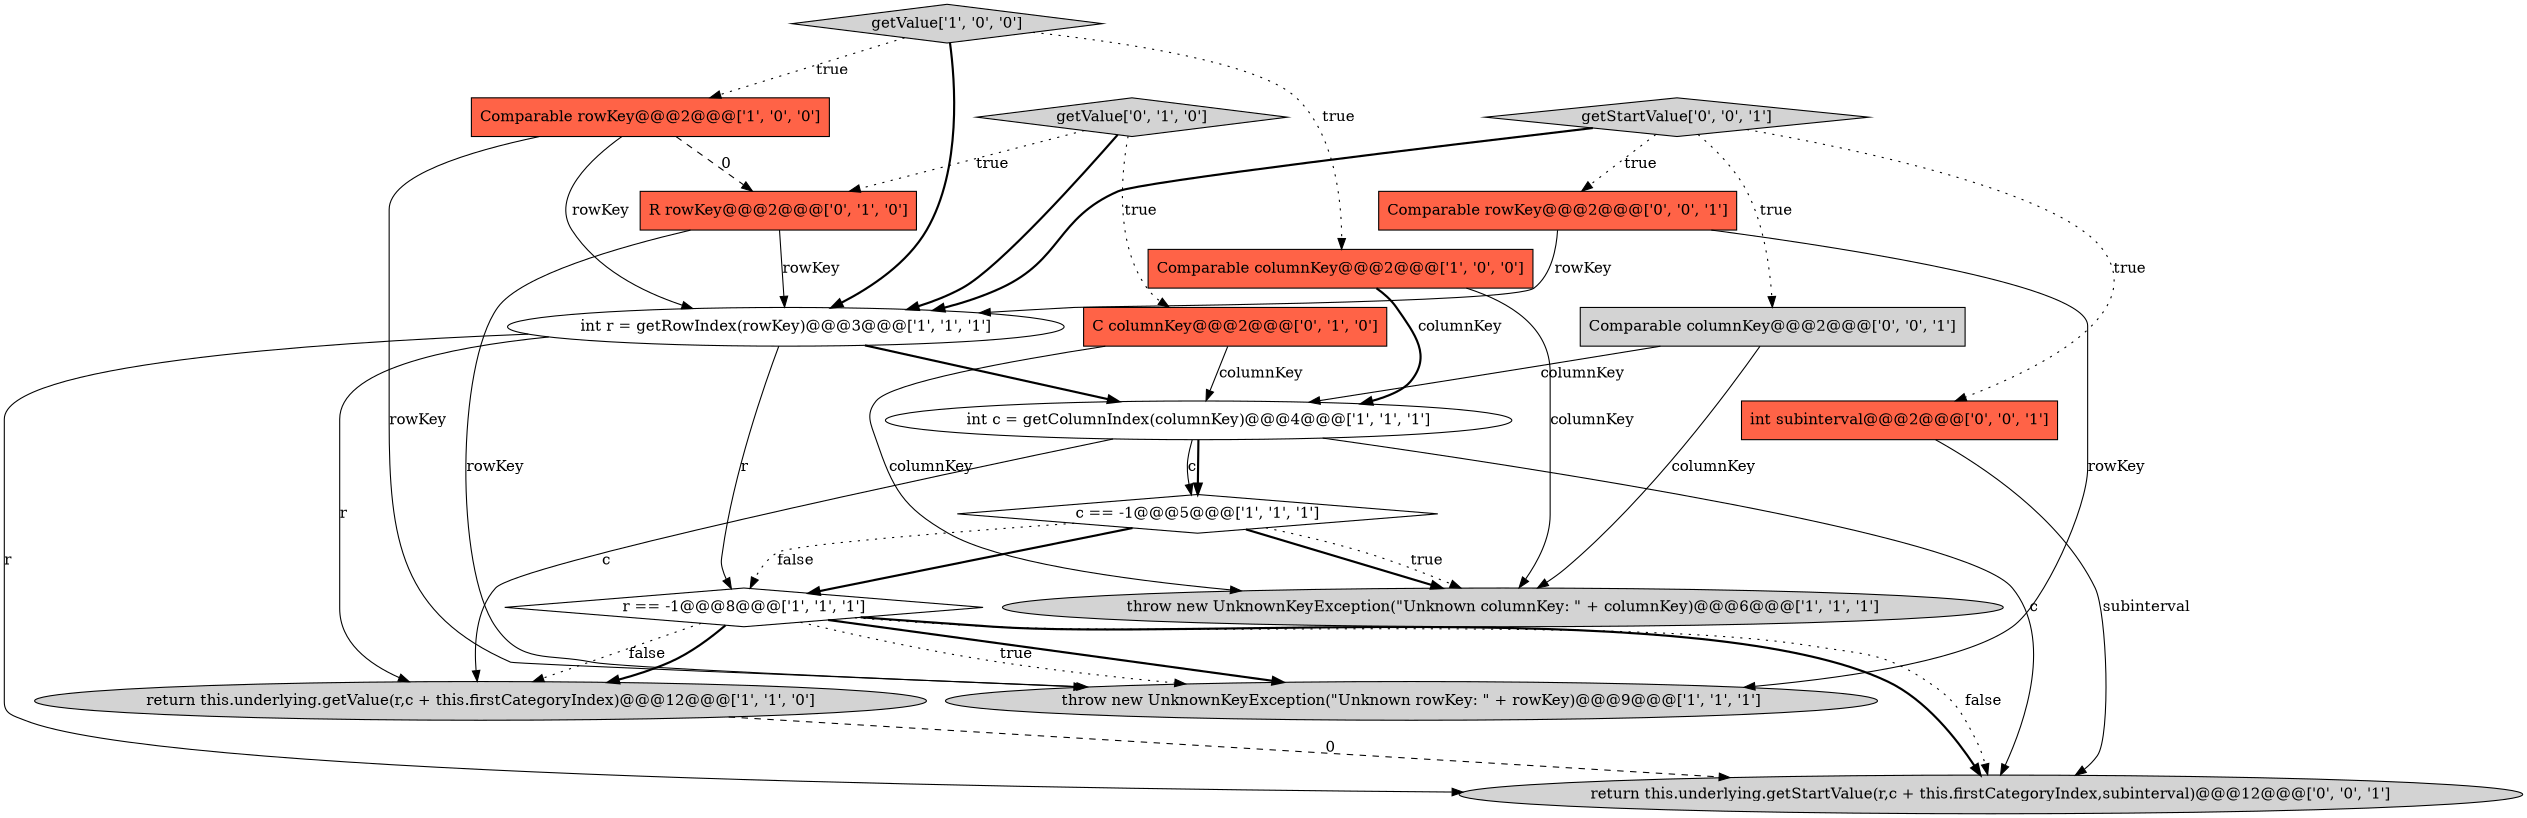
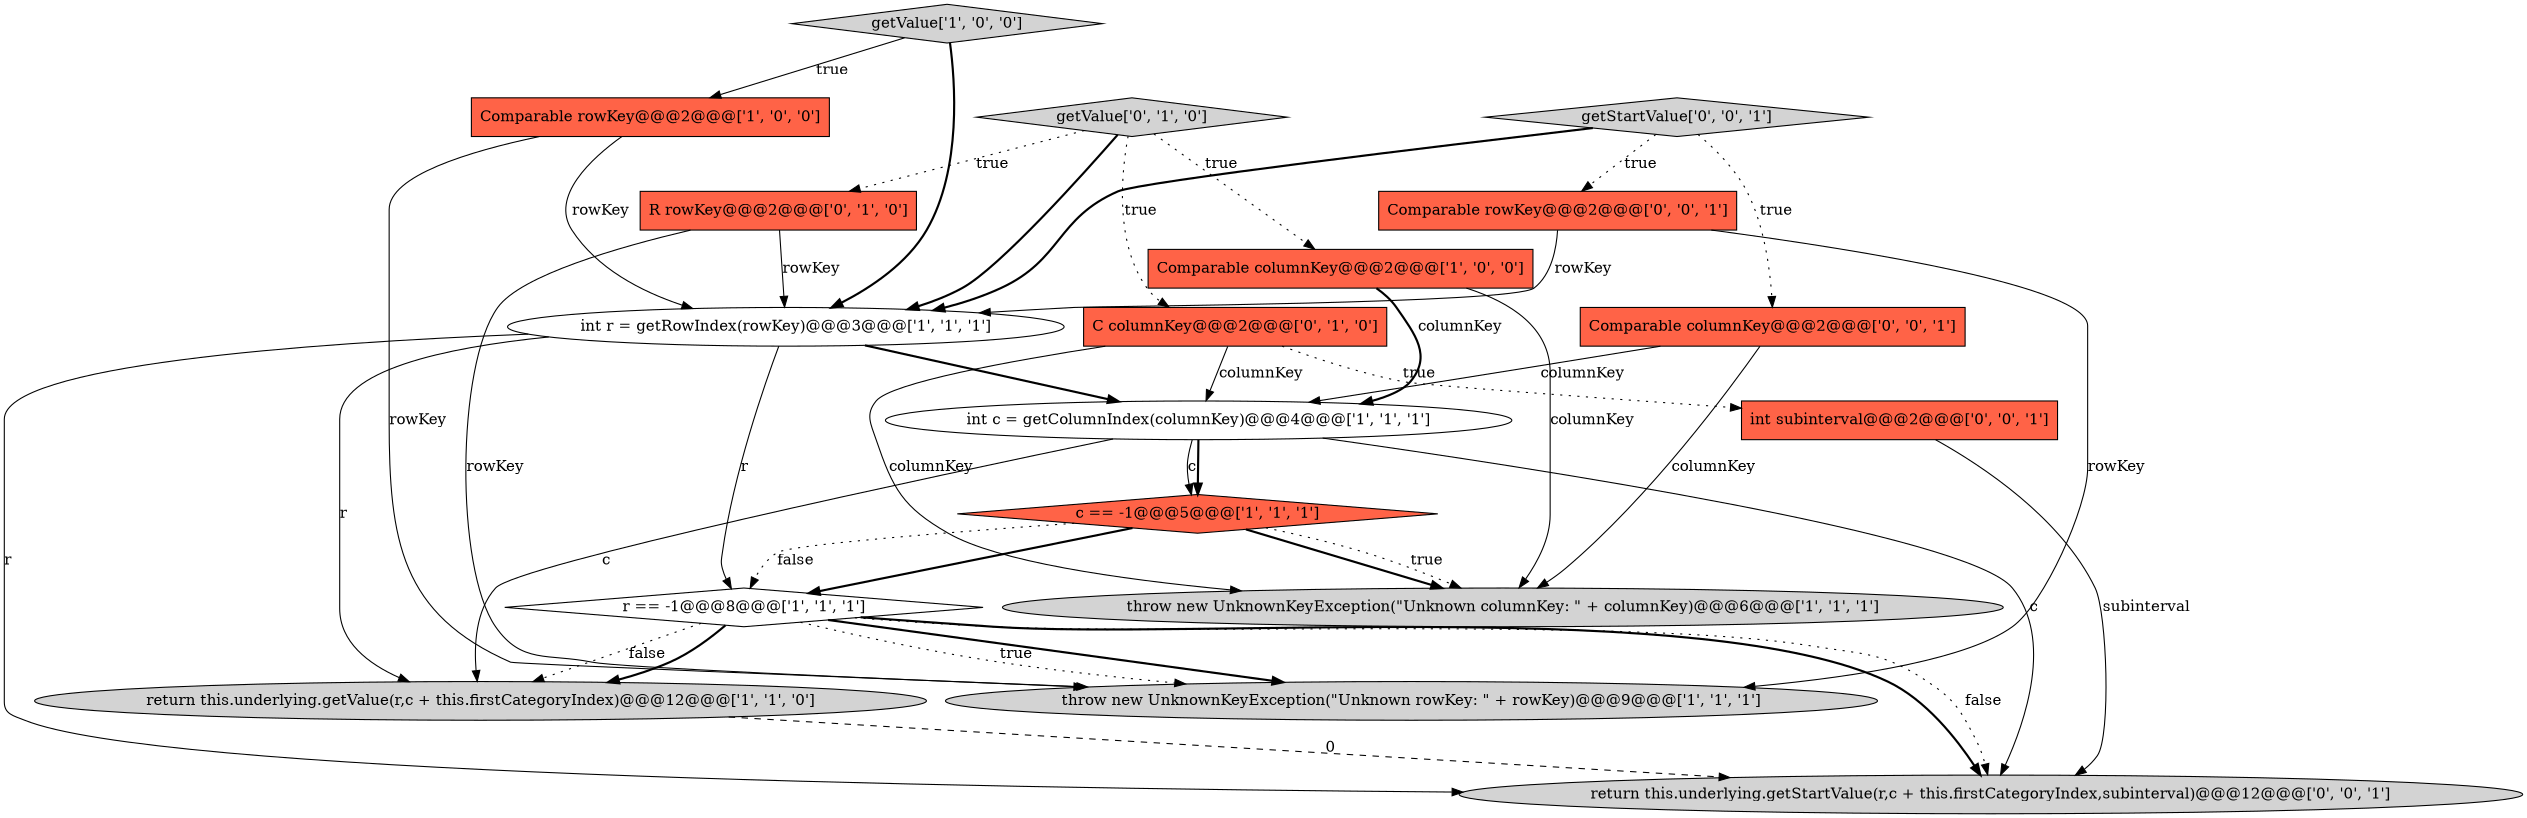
(812, 66) -> (812, 66)
(1242, 71) -> (1230, 188)
(710, 161) -> none
(2041, 208) -> (1504, 391)
(1773, 327) -> (1773, 327)
(1198, 514) -> (1198, 514)
